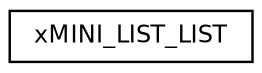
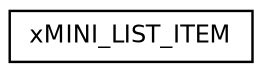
(131, 36) -> (131, 36)
